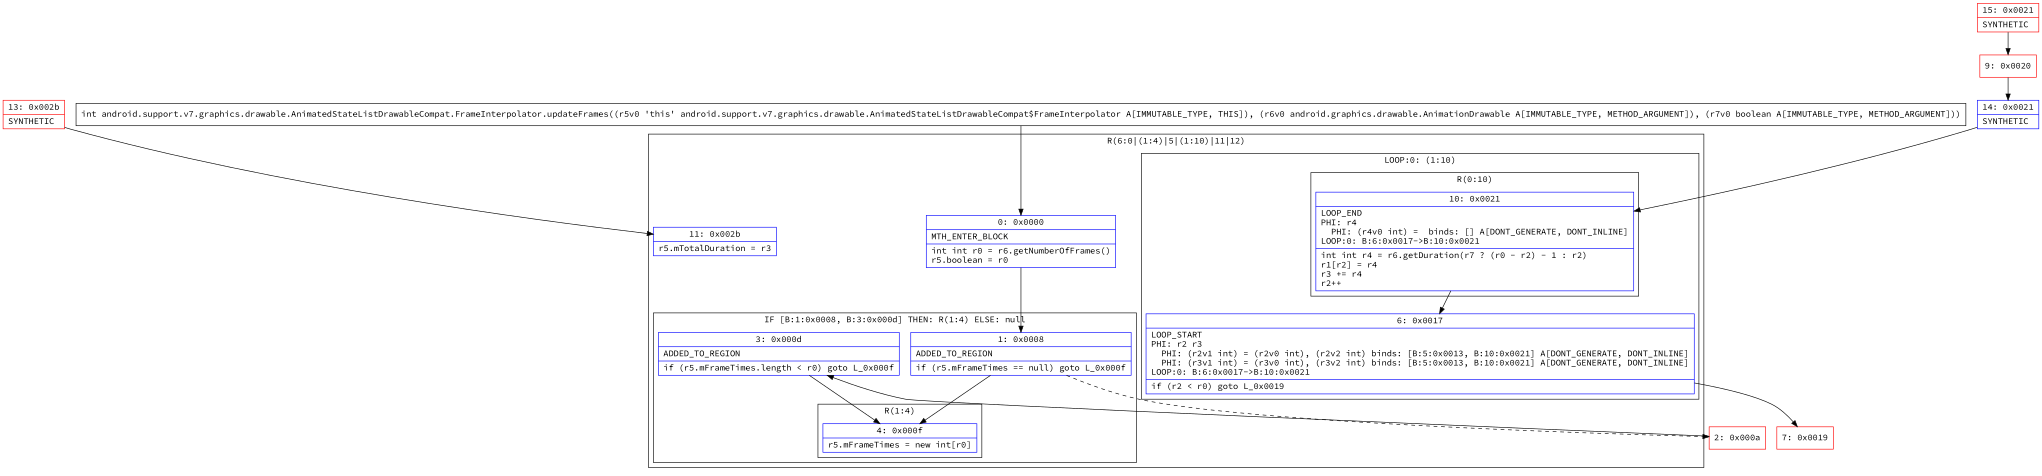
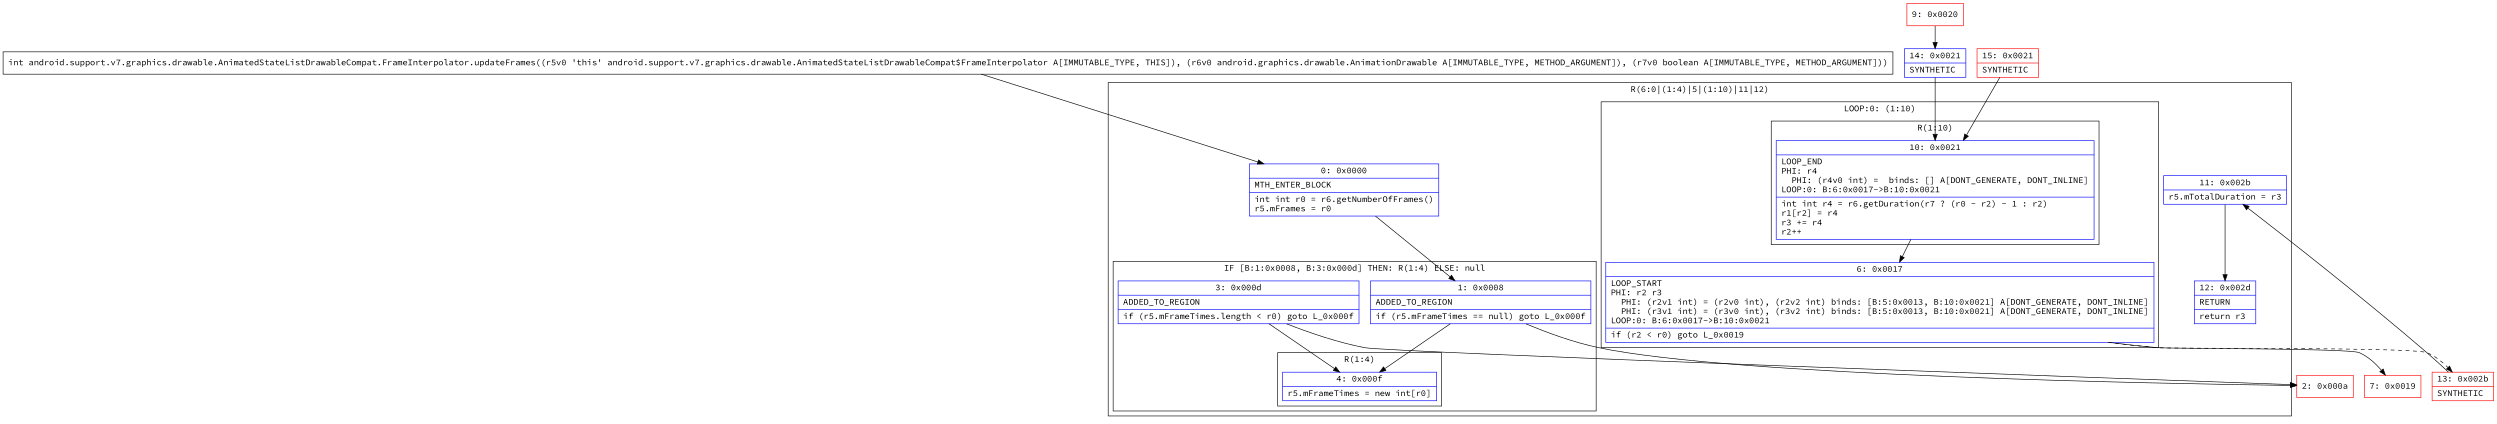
(2008, 40) -> (1983, 106)
(1475, 180) -> (1935, 128)
(970, 260) -> (1293, 209)
none -> (2225, 302)
none -> (2367, 349)
(1222, 411) -> (1906, 375)
(1225, 415) -> (1887, 370)
